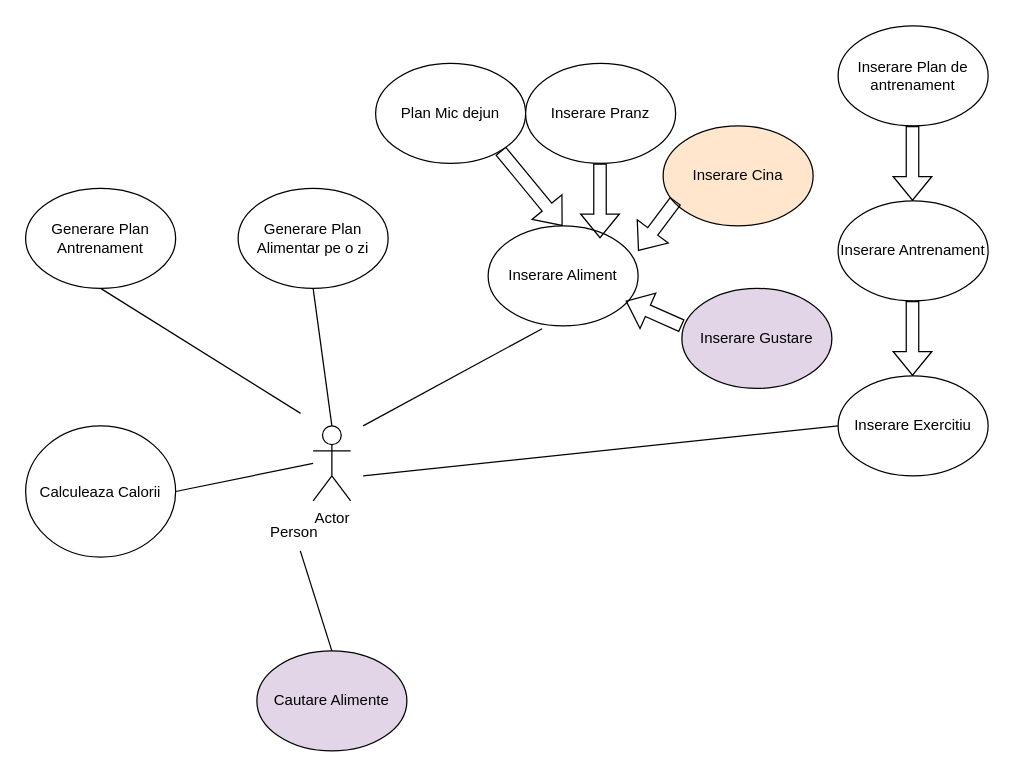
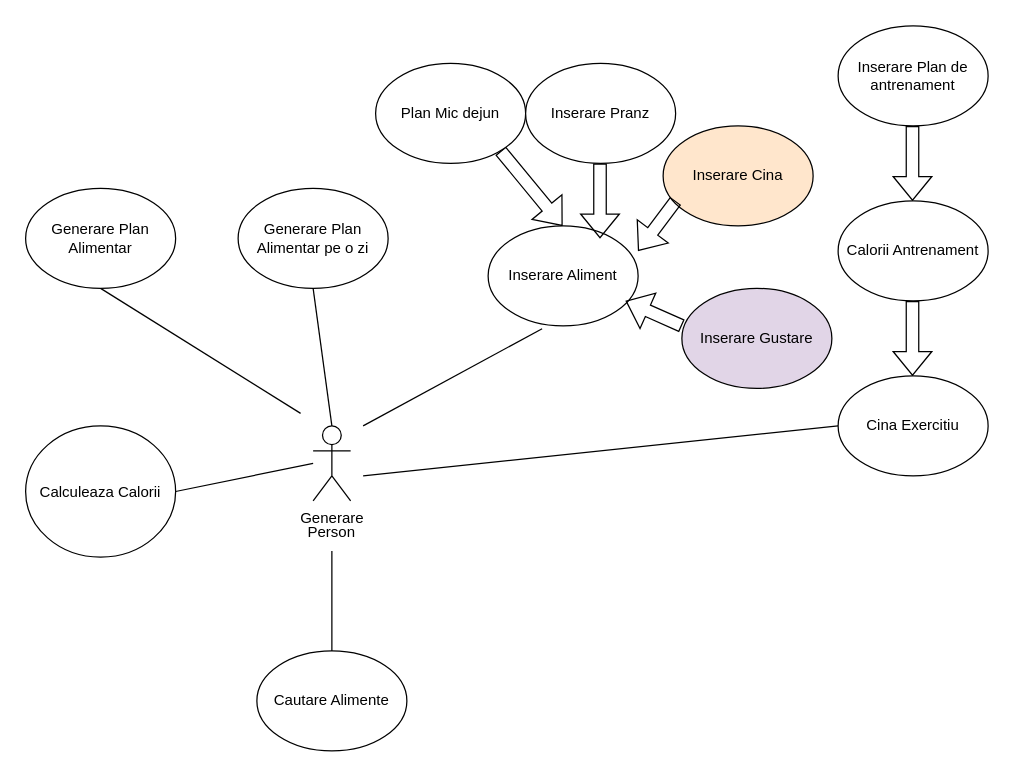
(101, 238) -> (101, 238)
(913, 251) -> (913, 251)
(913, 426) -> (913, 426)
(333, 518) -> (333, 518)
(294, 532) -> (332, 532)
(332, 701) -> (332, 701)
